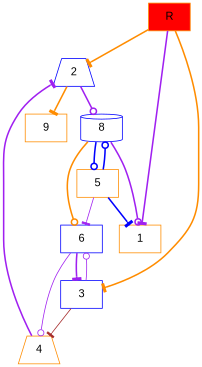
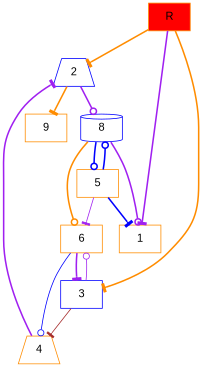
(82, 239) -> (82, 239)
(51, 289) -> (51, 289)
